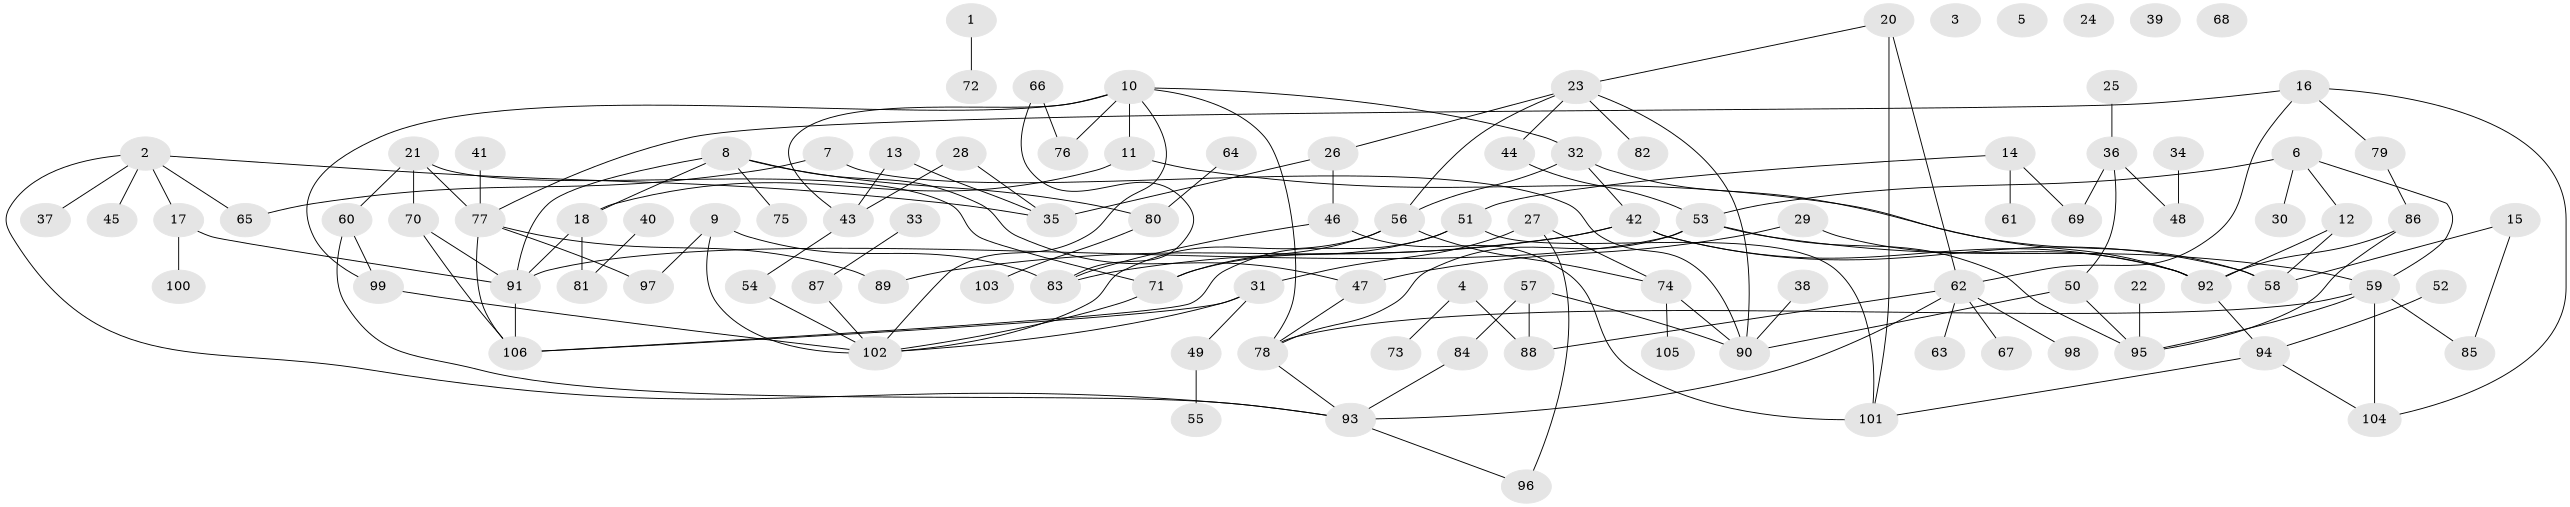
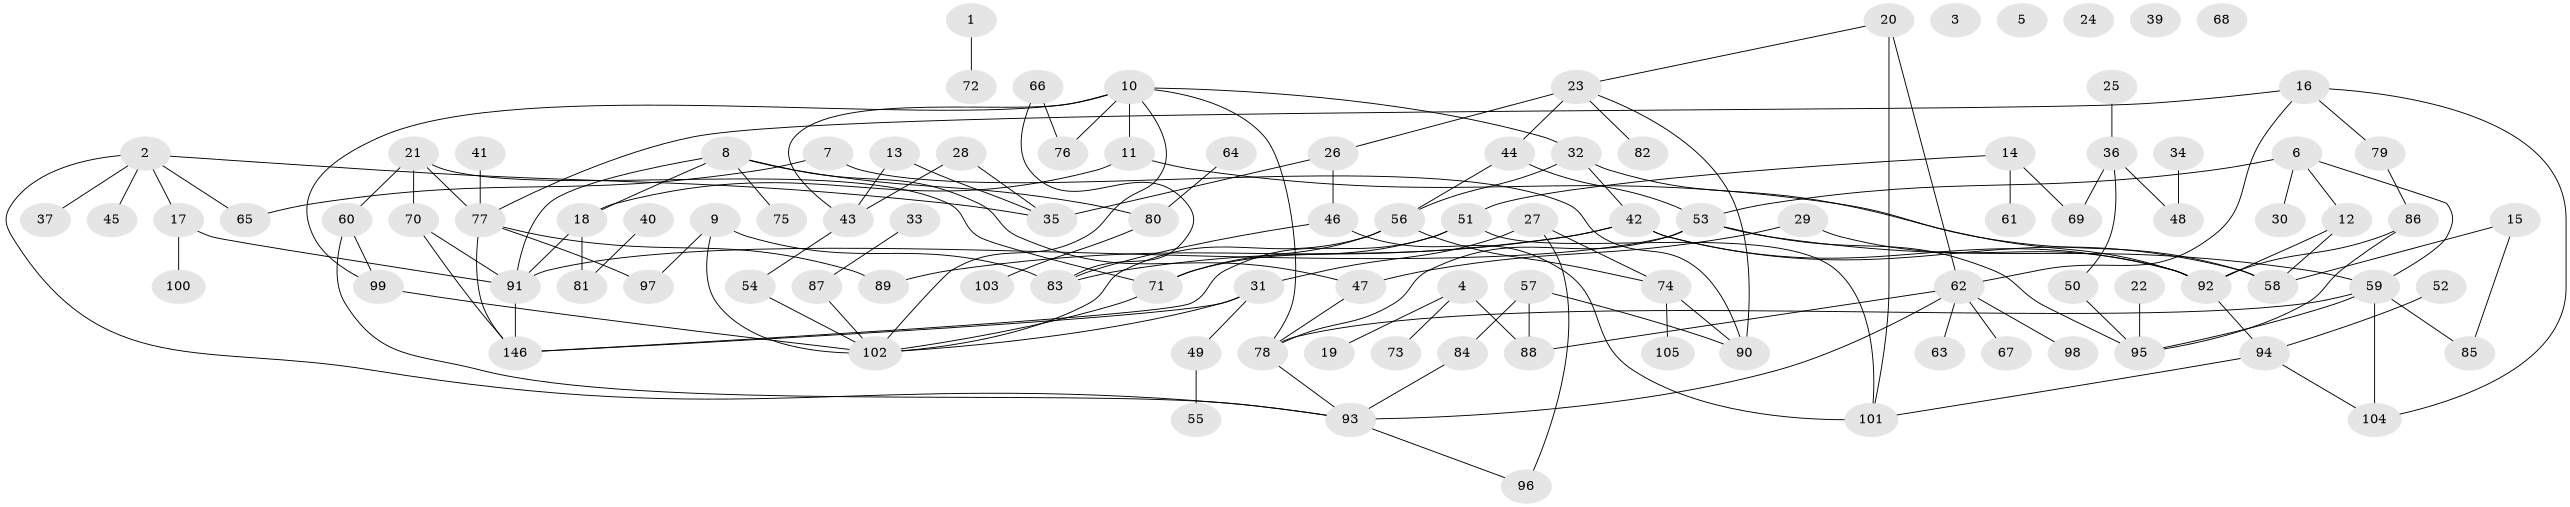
(1474, 139) -> (1444, 193)
(1803, 287) -> none
(1916, 319) -> none
(515, 353) -> (515, 353)
none -> (1329, 353)
